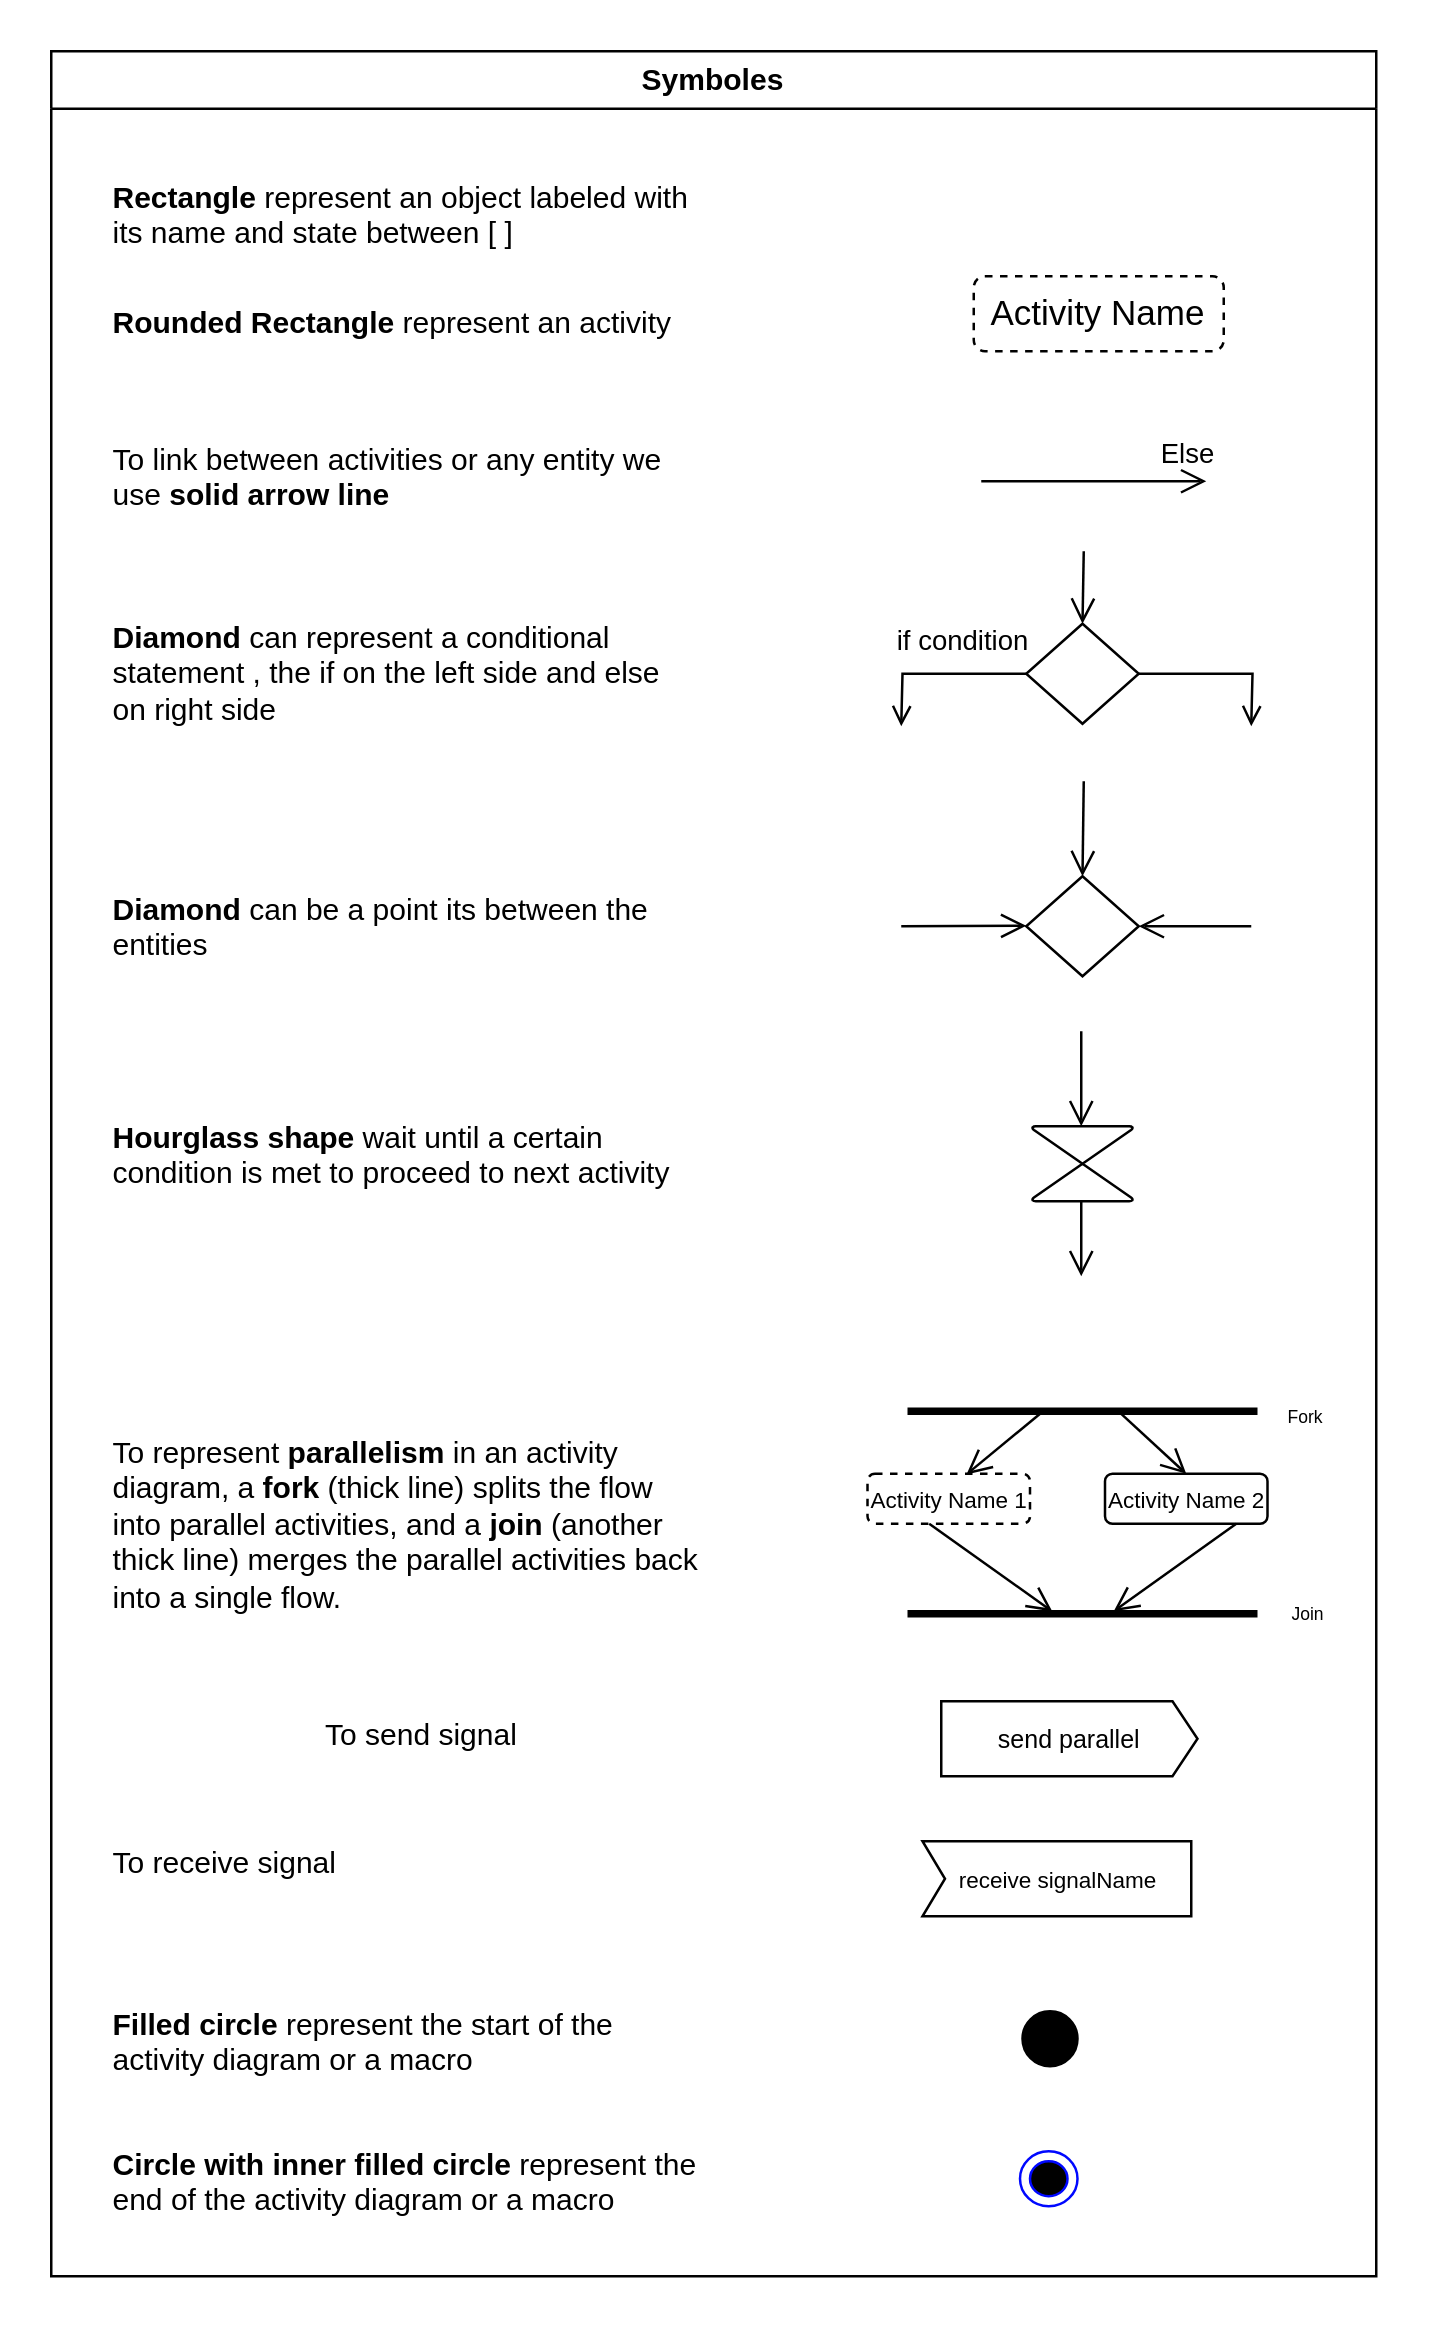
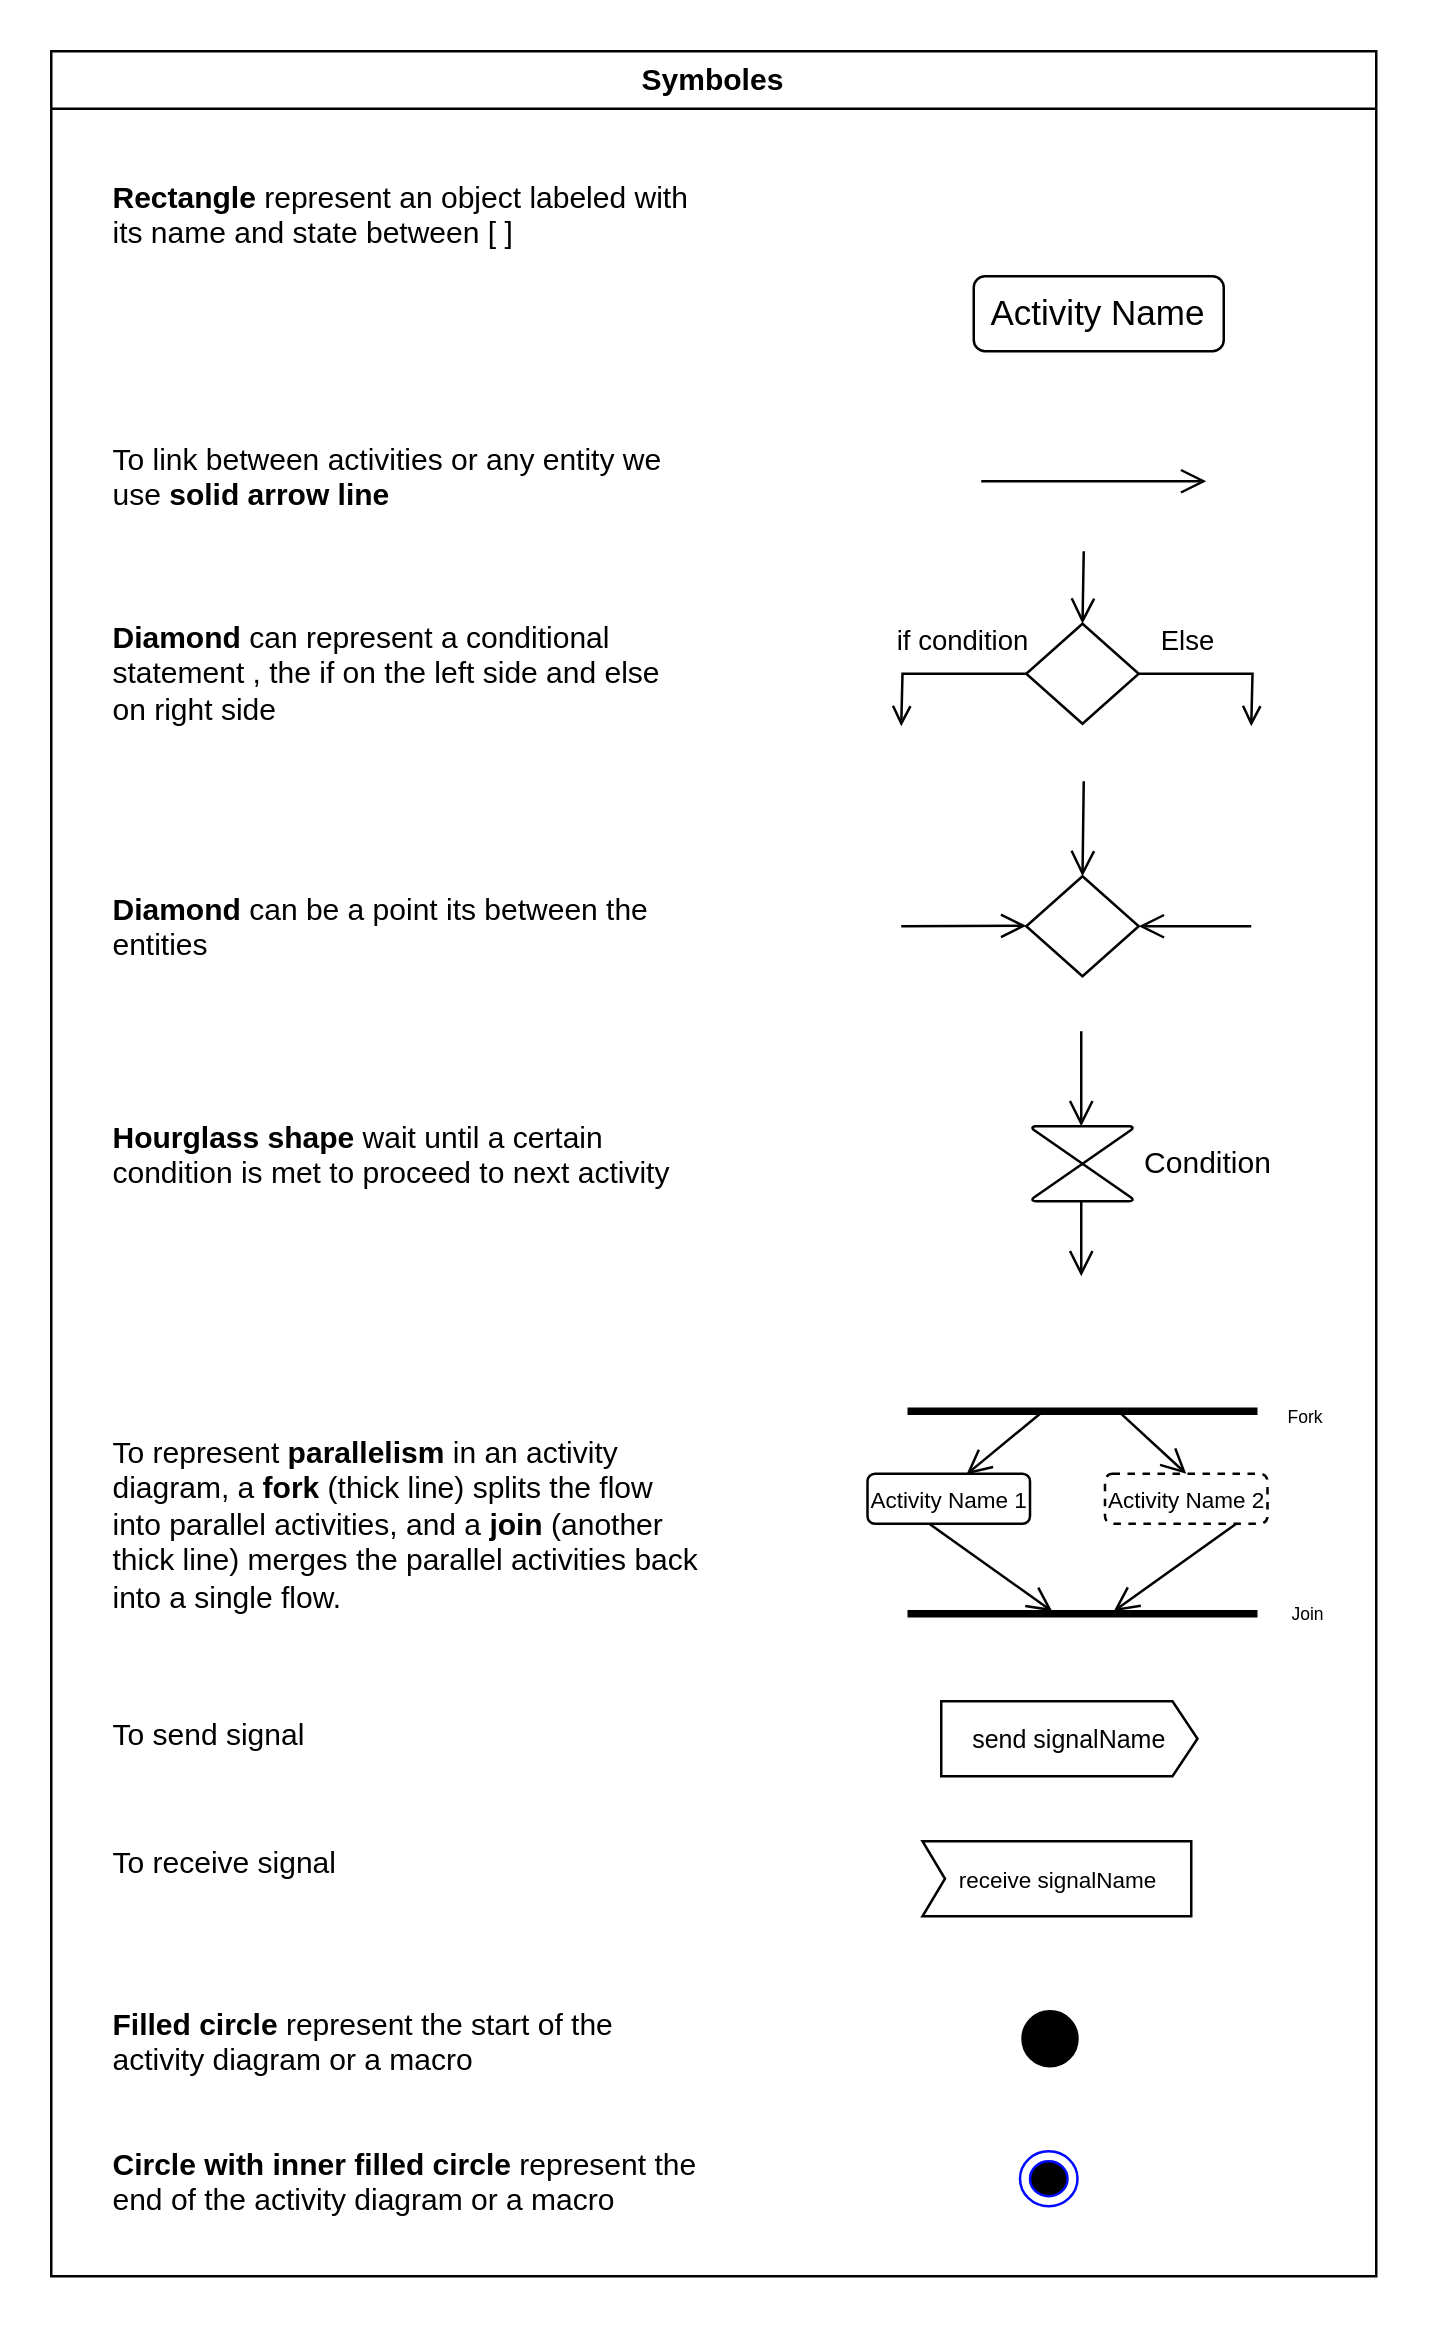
(405, 314) -> none
(1099, 314) -> (1099, 314)
(1189, 454) -> (1189, 641)
none -> (1209, 1163)
(949, 1499) -> (949, 1499)
(1186, 1499) -> (1186, 1499)
(1070, 1739) -> (1070, 1739)
(618, 1750) -> (405, 1750)
